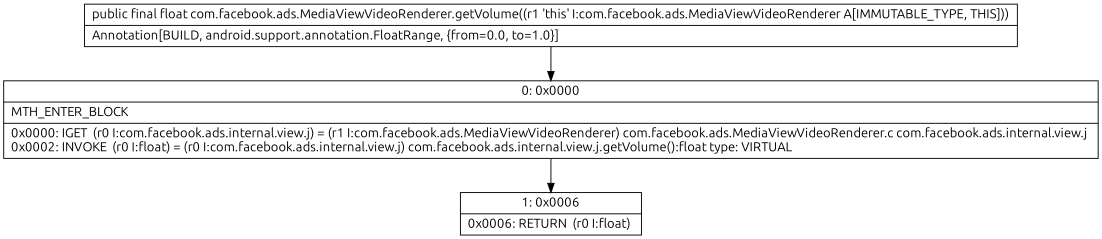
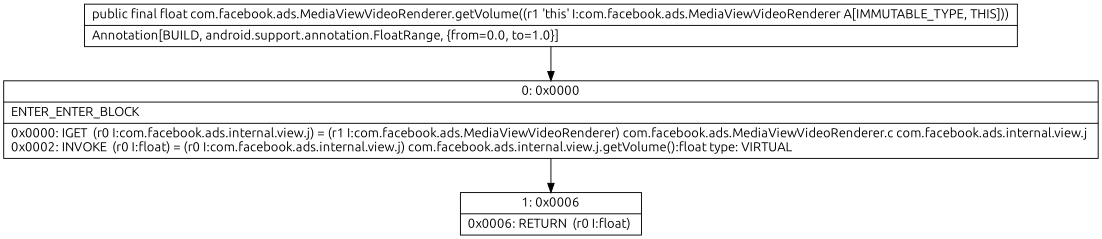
(70, 112) -> (75, 112)
